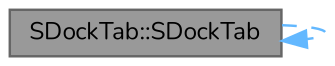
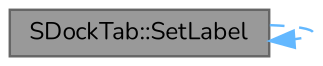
(146, 33) -> (139, 33)
